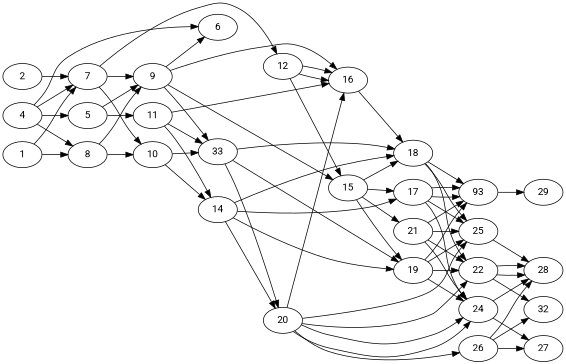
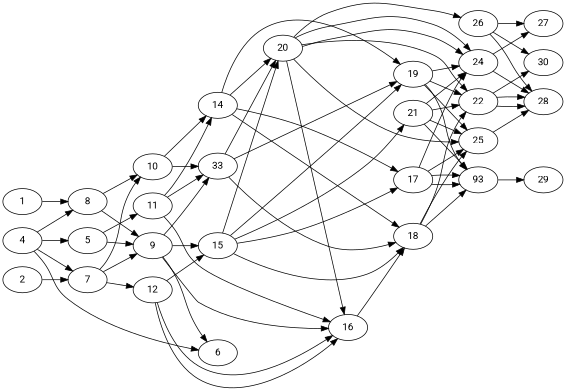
(52, 120) -> none
none -> (247, 159)
(543, 310) -> (543, 63)
